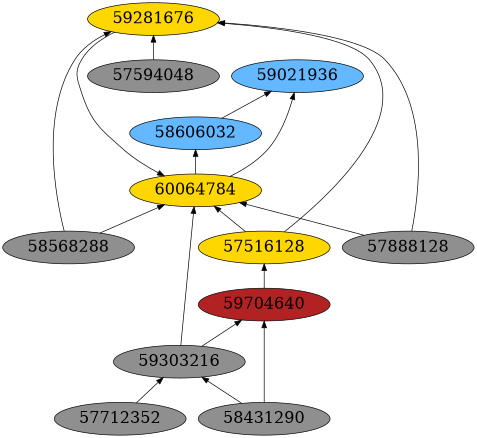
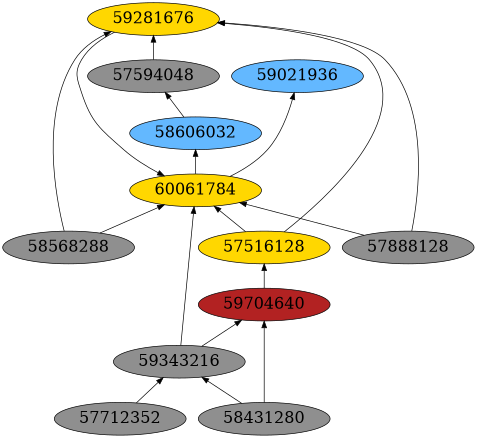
(244, 106) -> (177, 107)
(196, 190) -> (196, 190)
(179, 362) -> (179, 362)
(264, 419) -> (264, 419)
